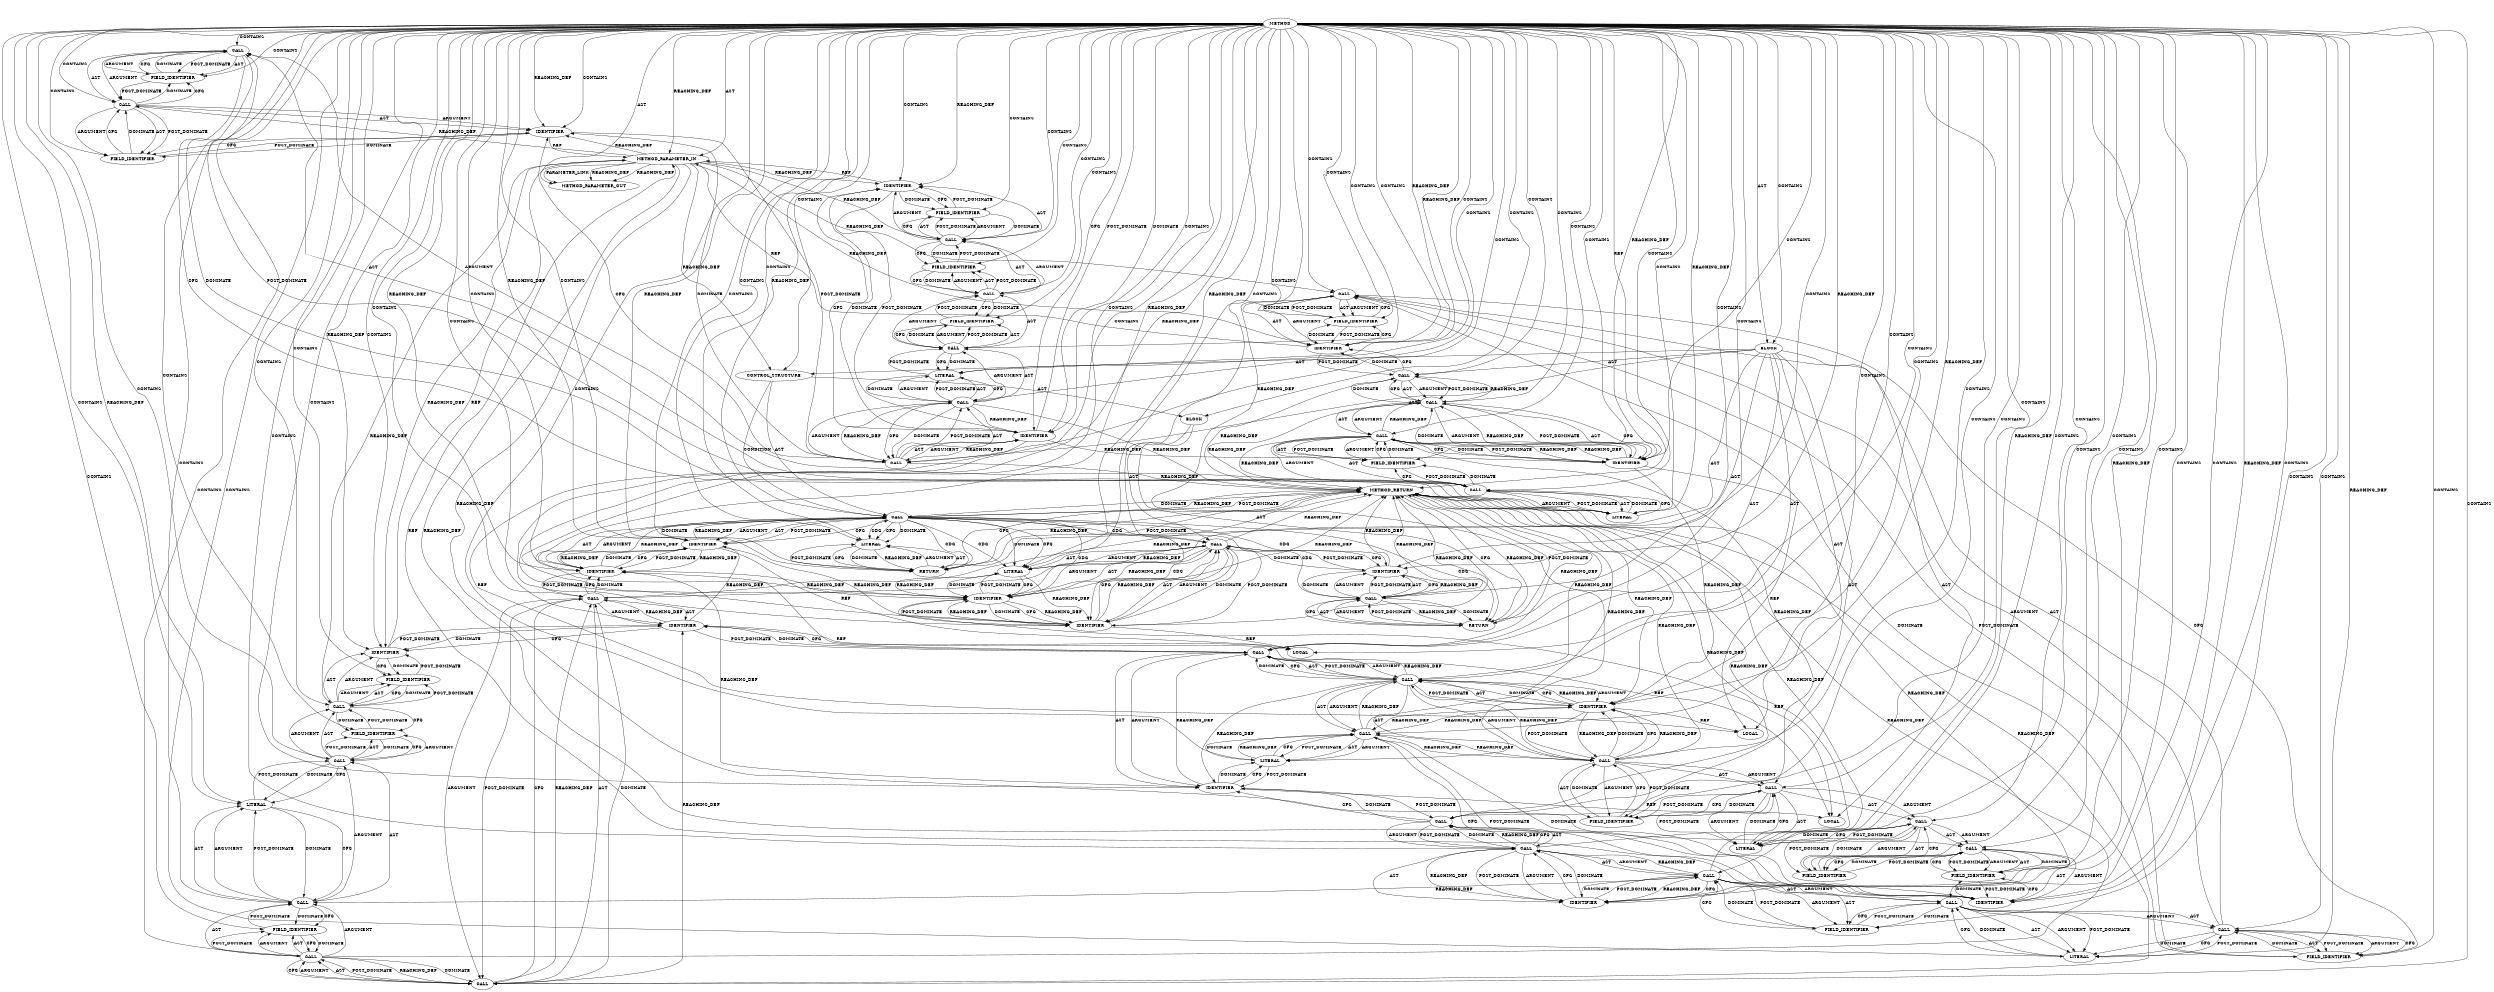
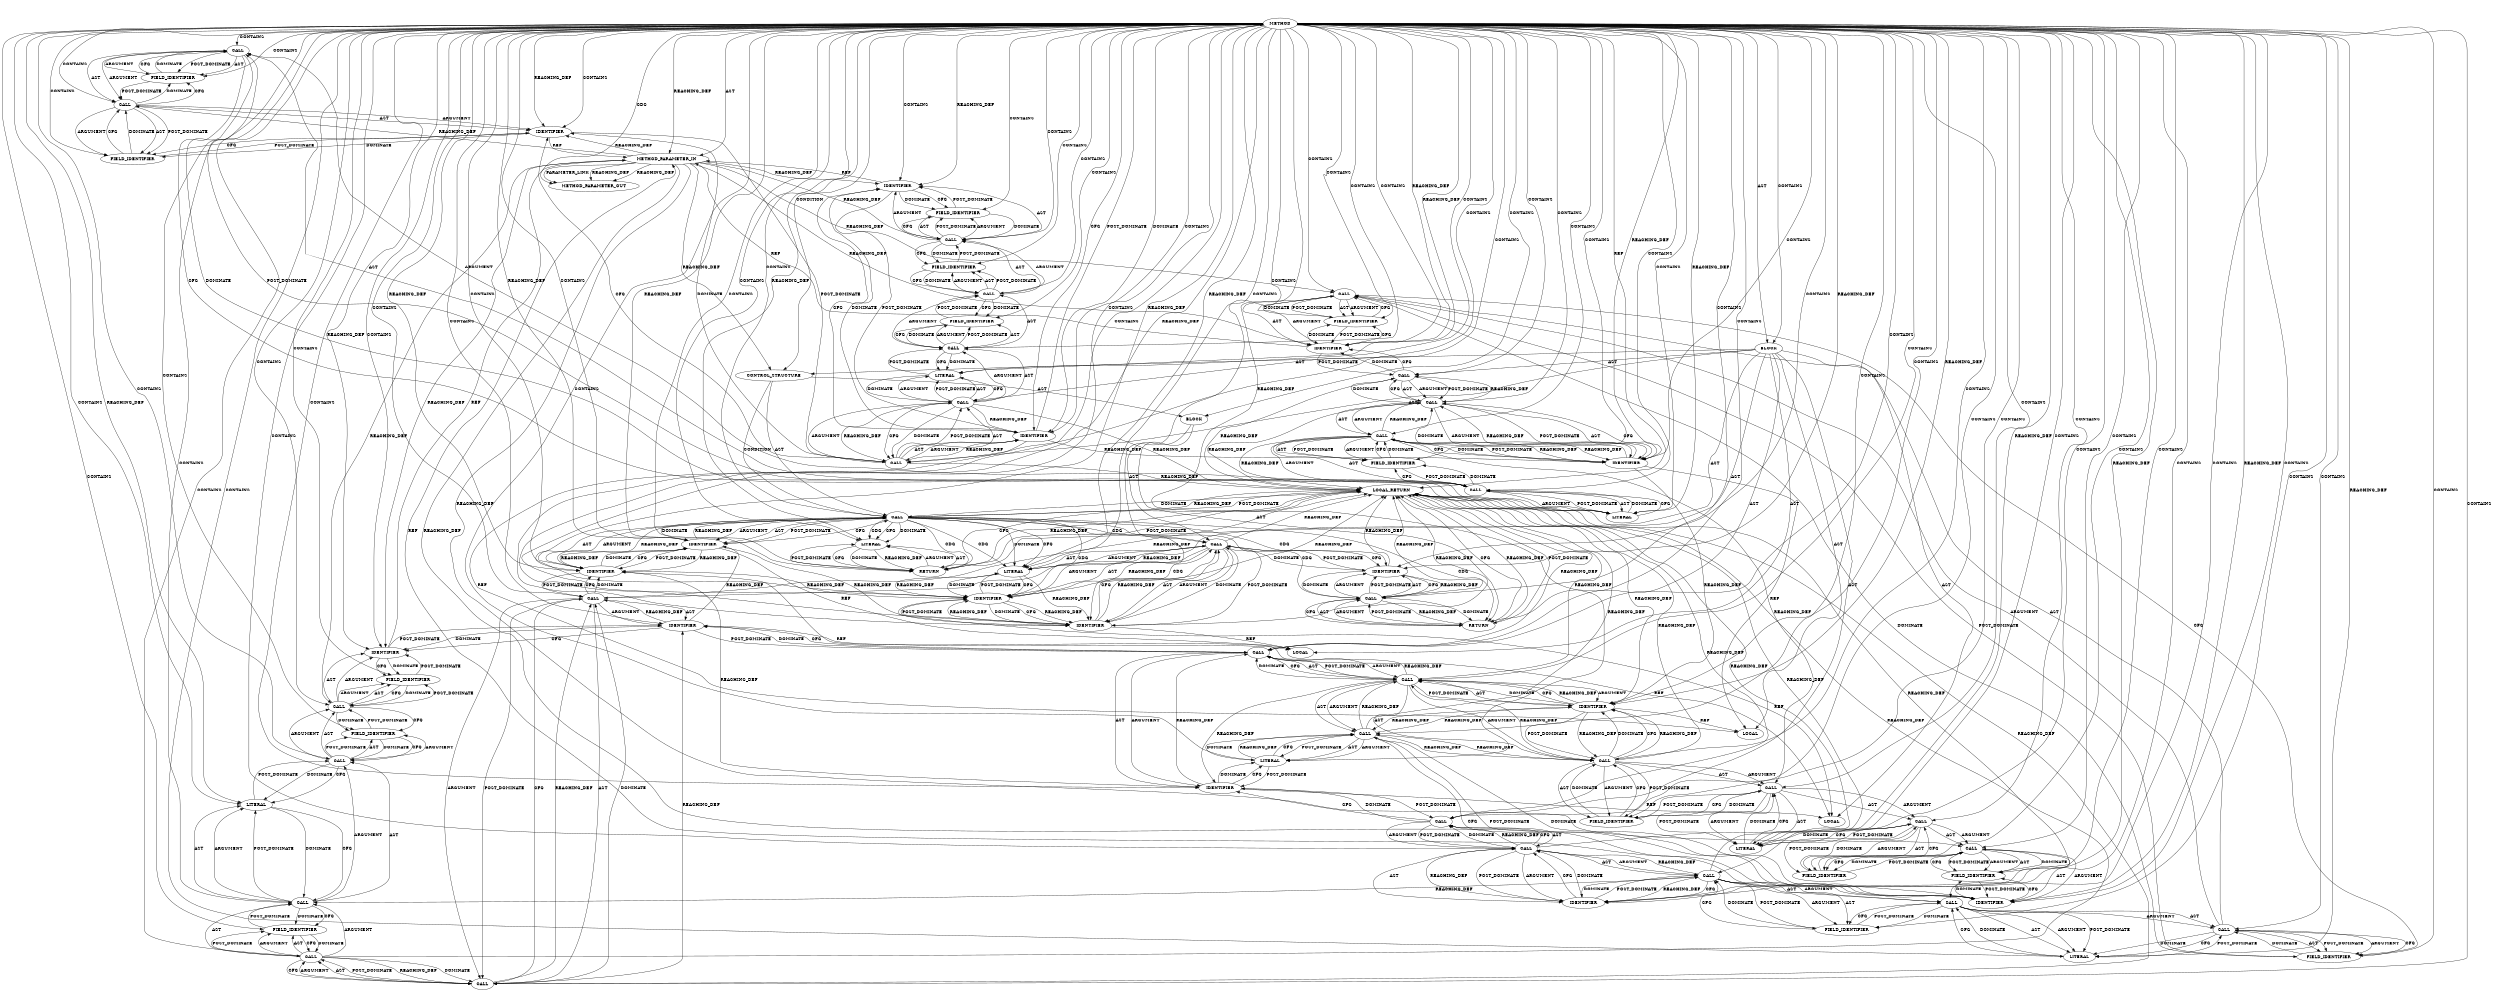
(642, 105) -> (642, 105)
(810, 200) -> (810, 200)
(1392, 490) -> (1392, 490)
